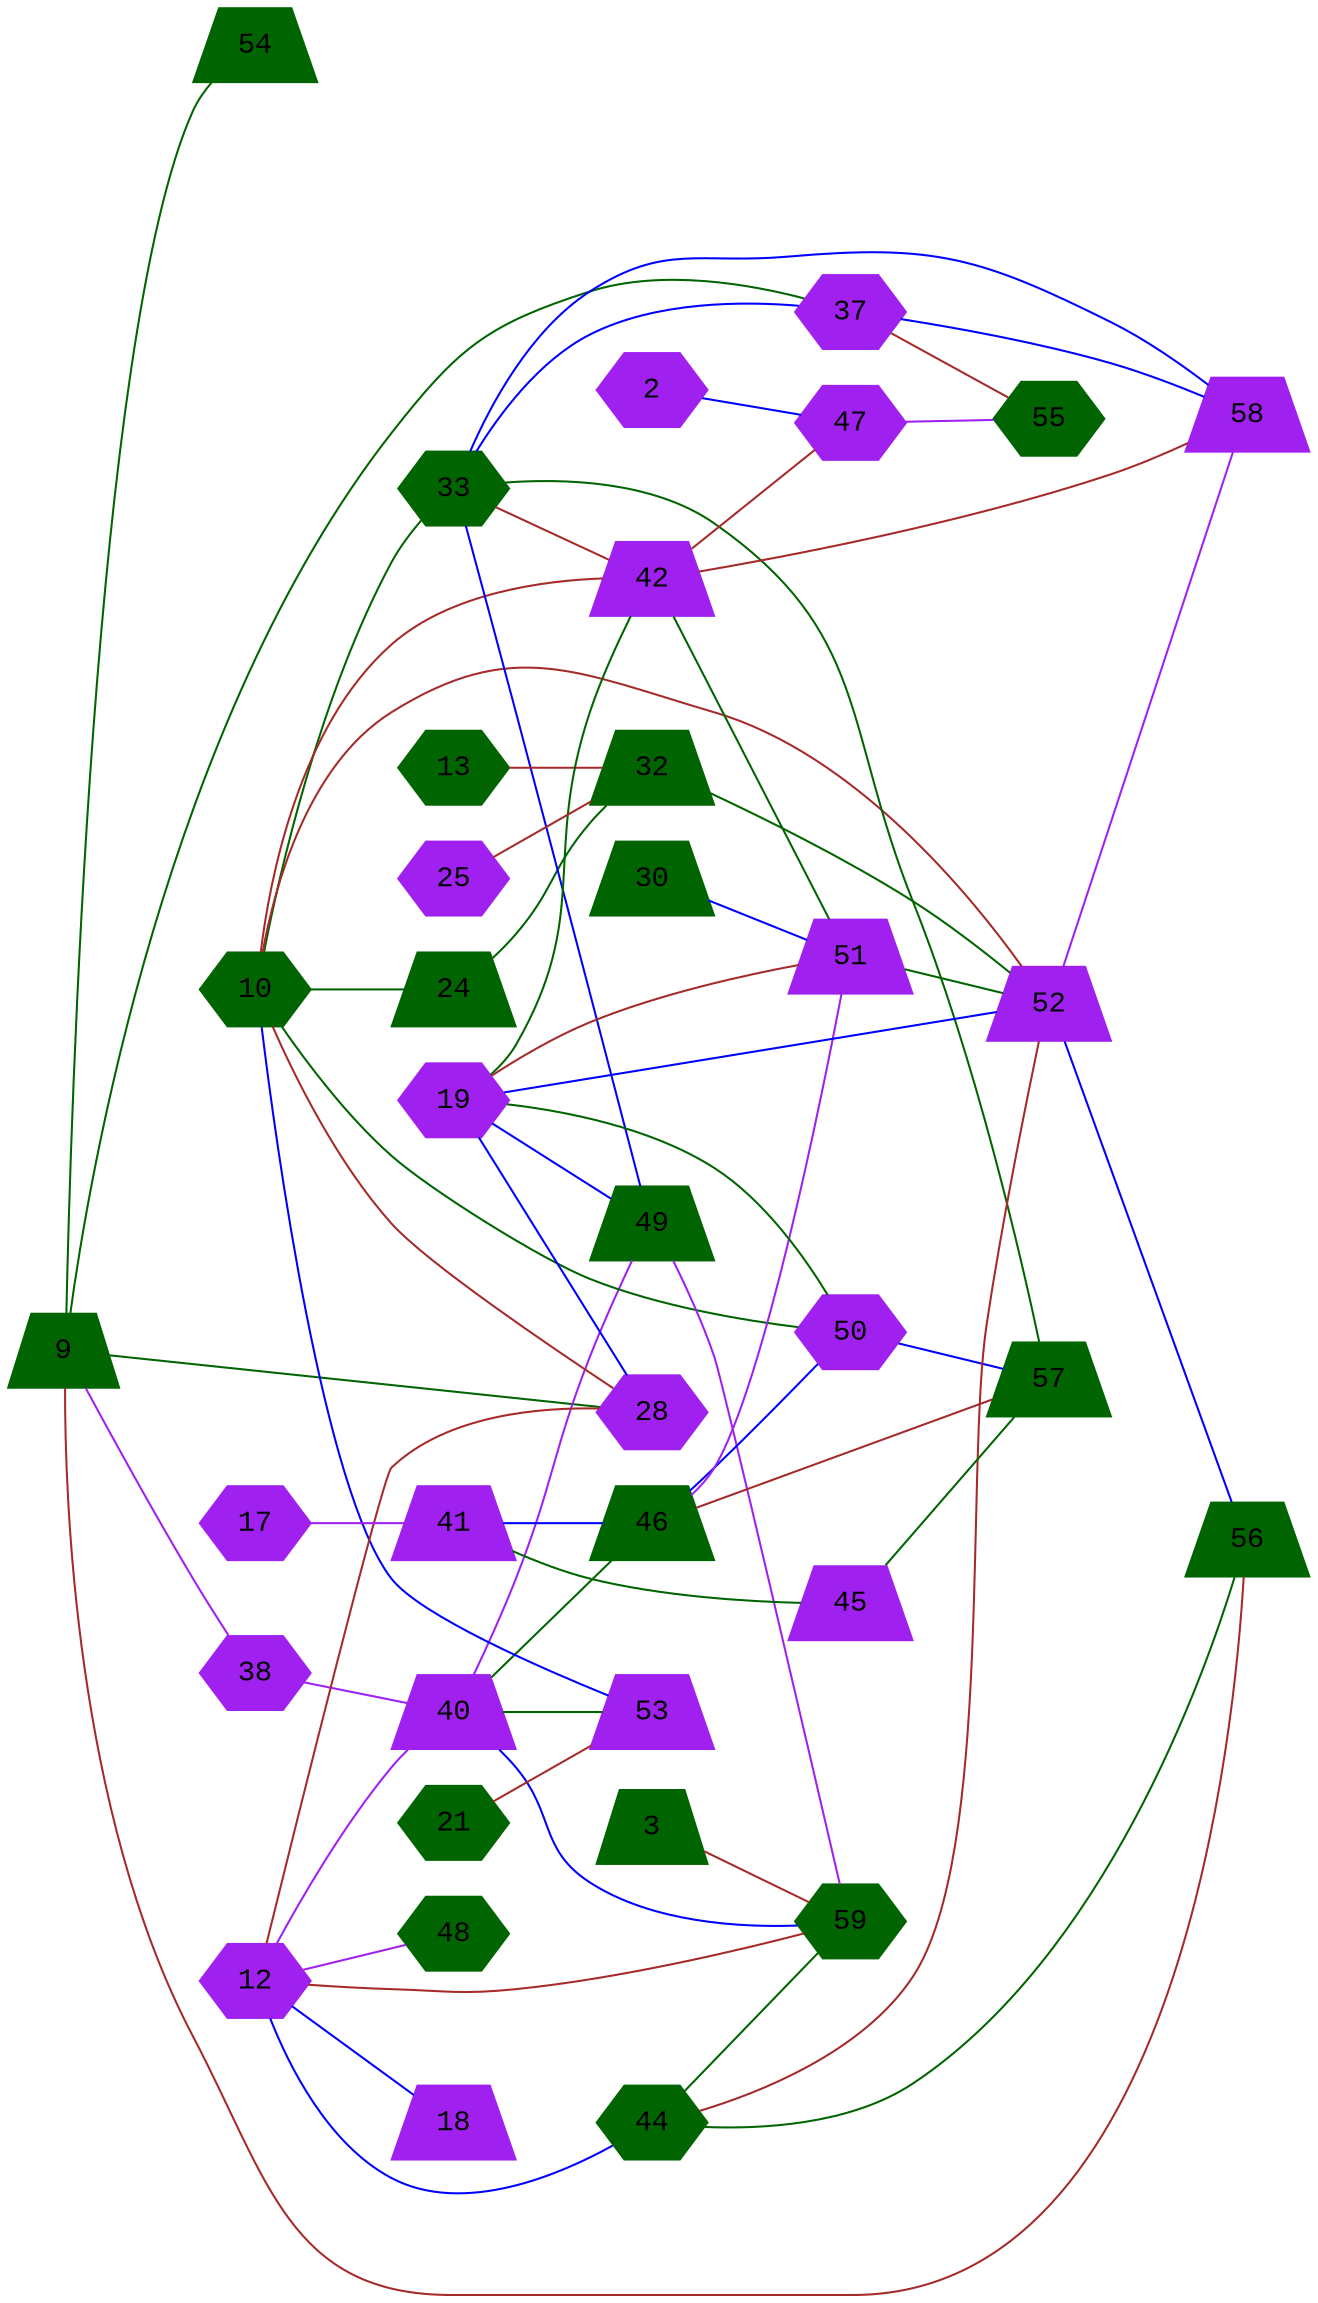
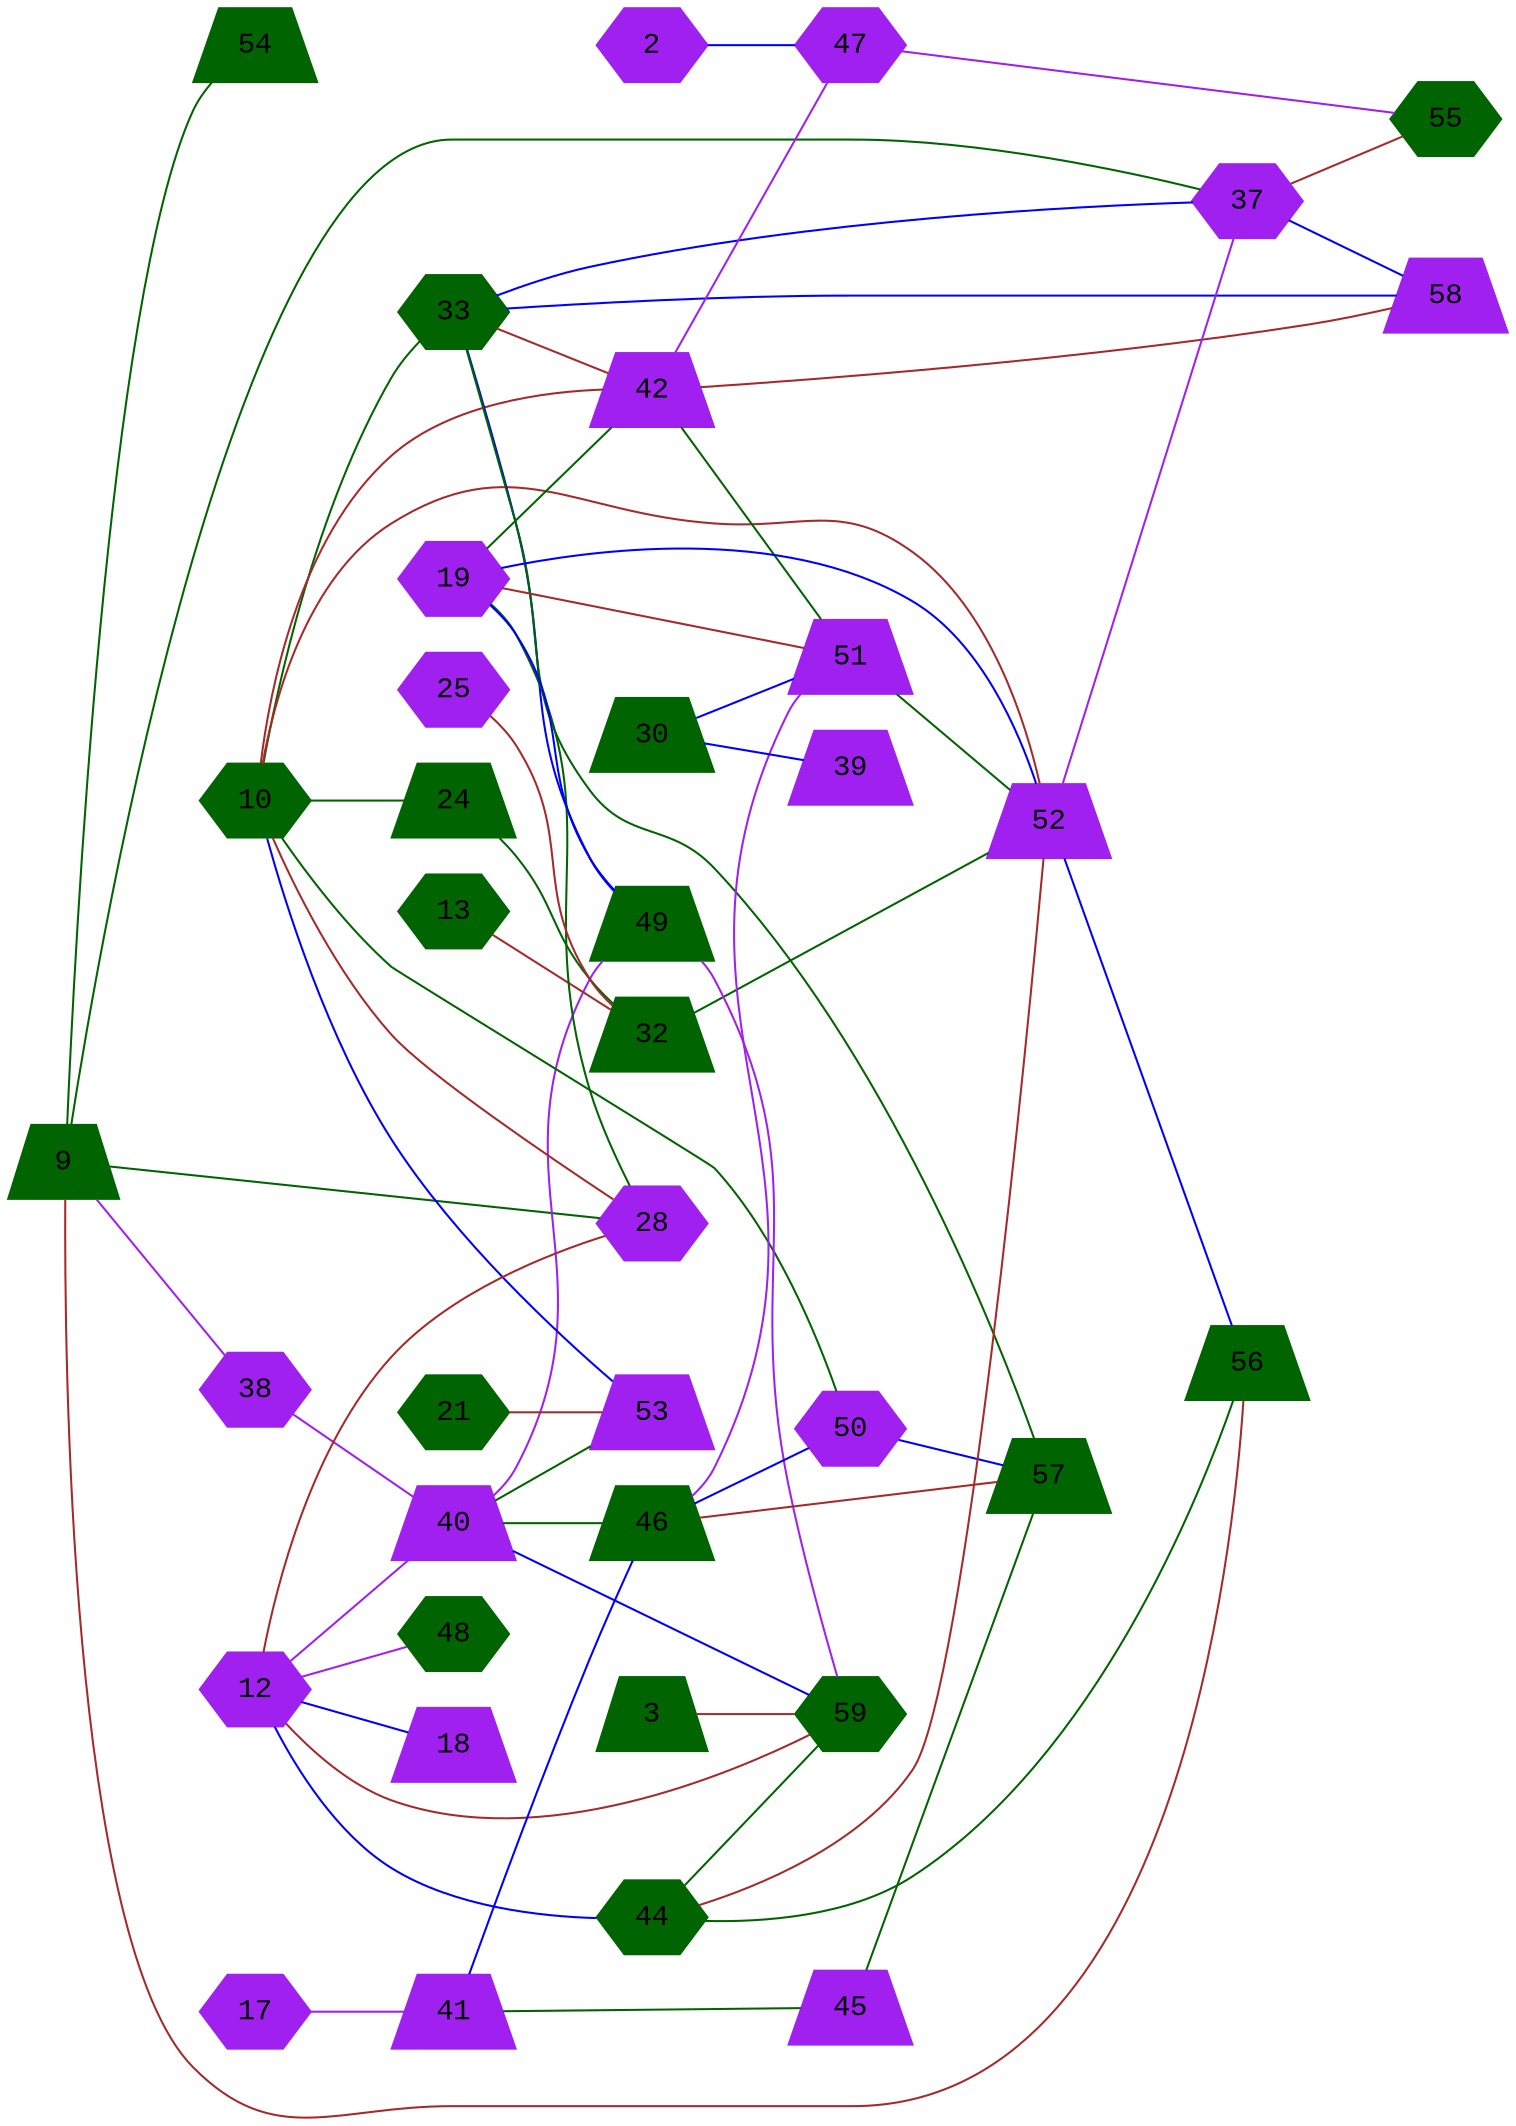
(753, 499) -> (751, 217)
(1148, 709) -> (1148, 511)
none -> (851, 768)
(694, 1156) -> none
(542, 1238) -> (567, 861)
